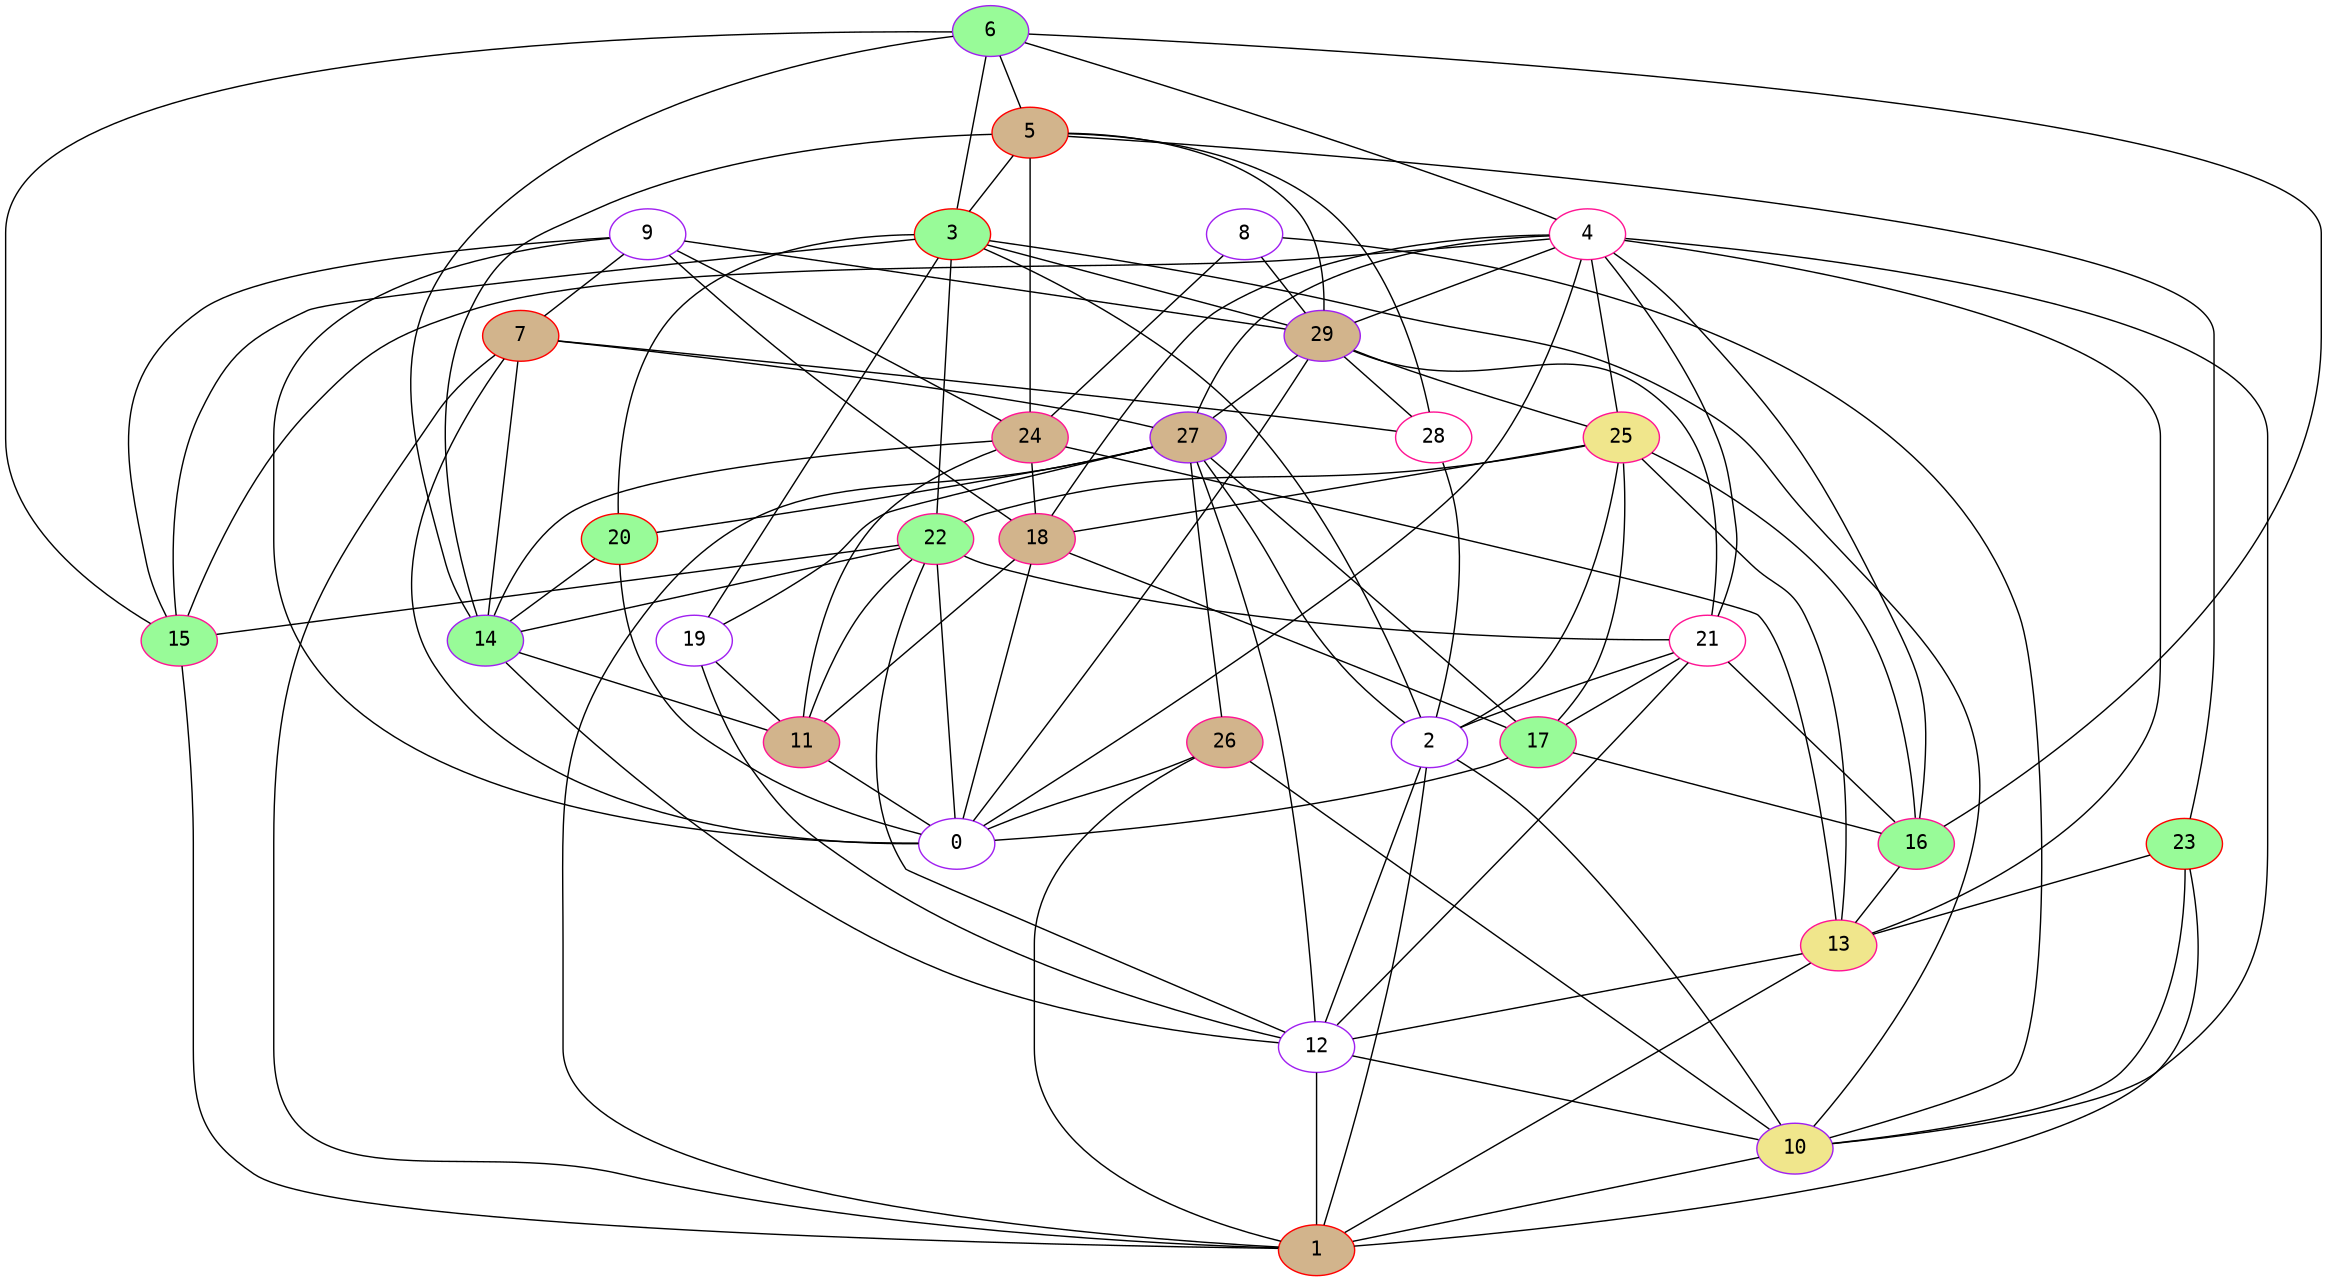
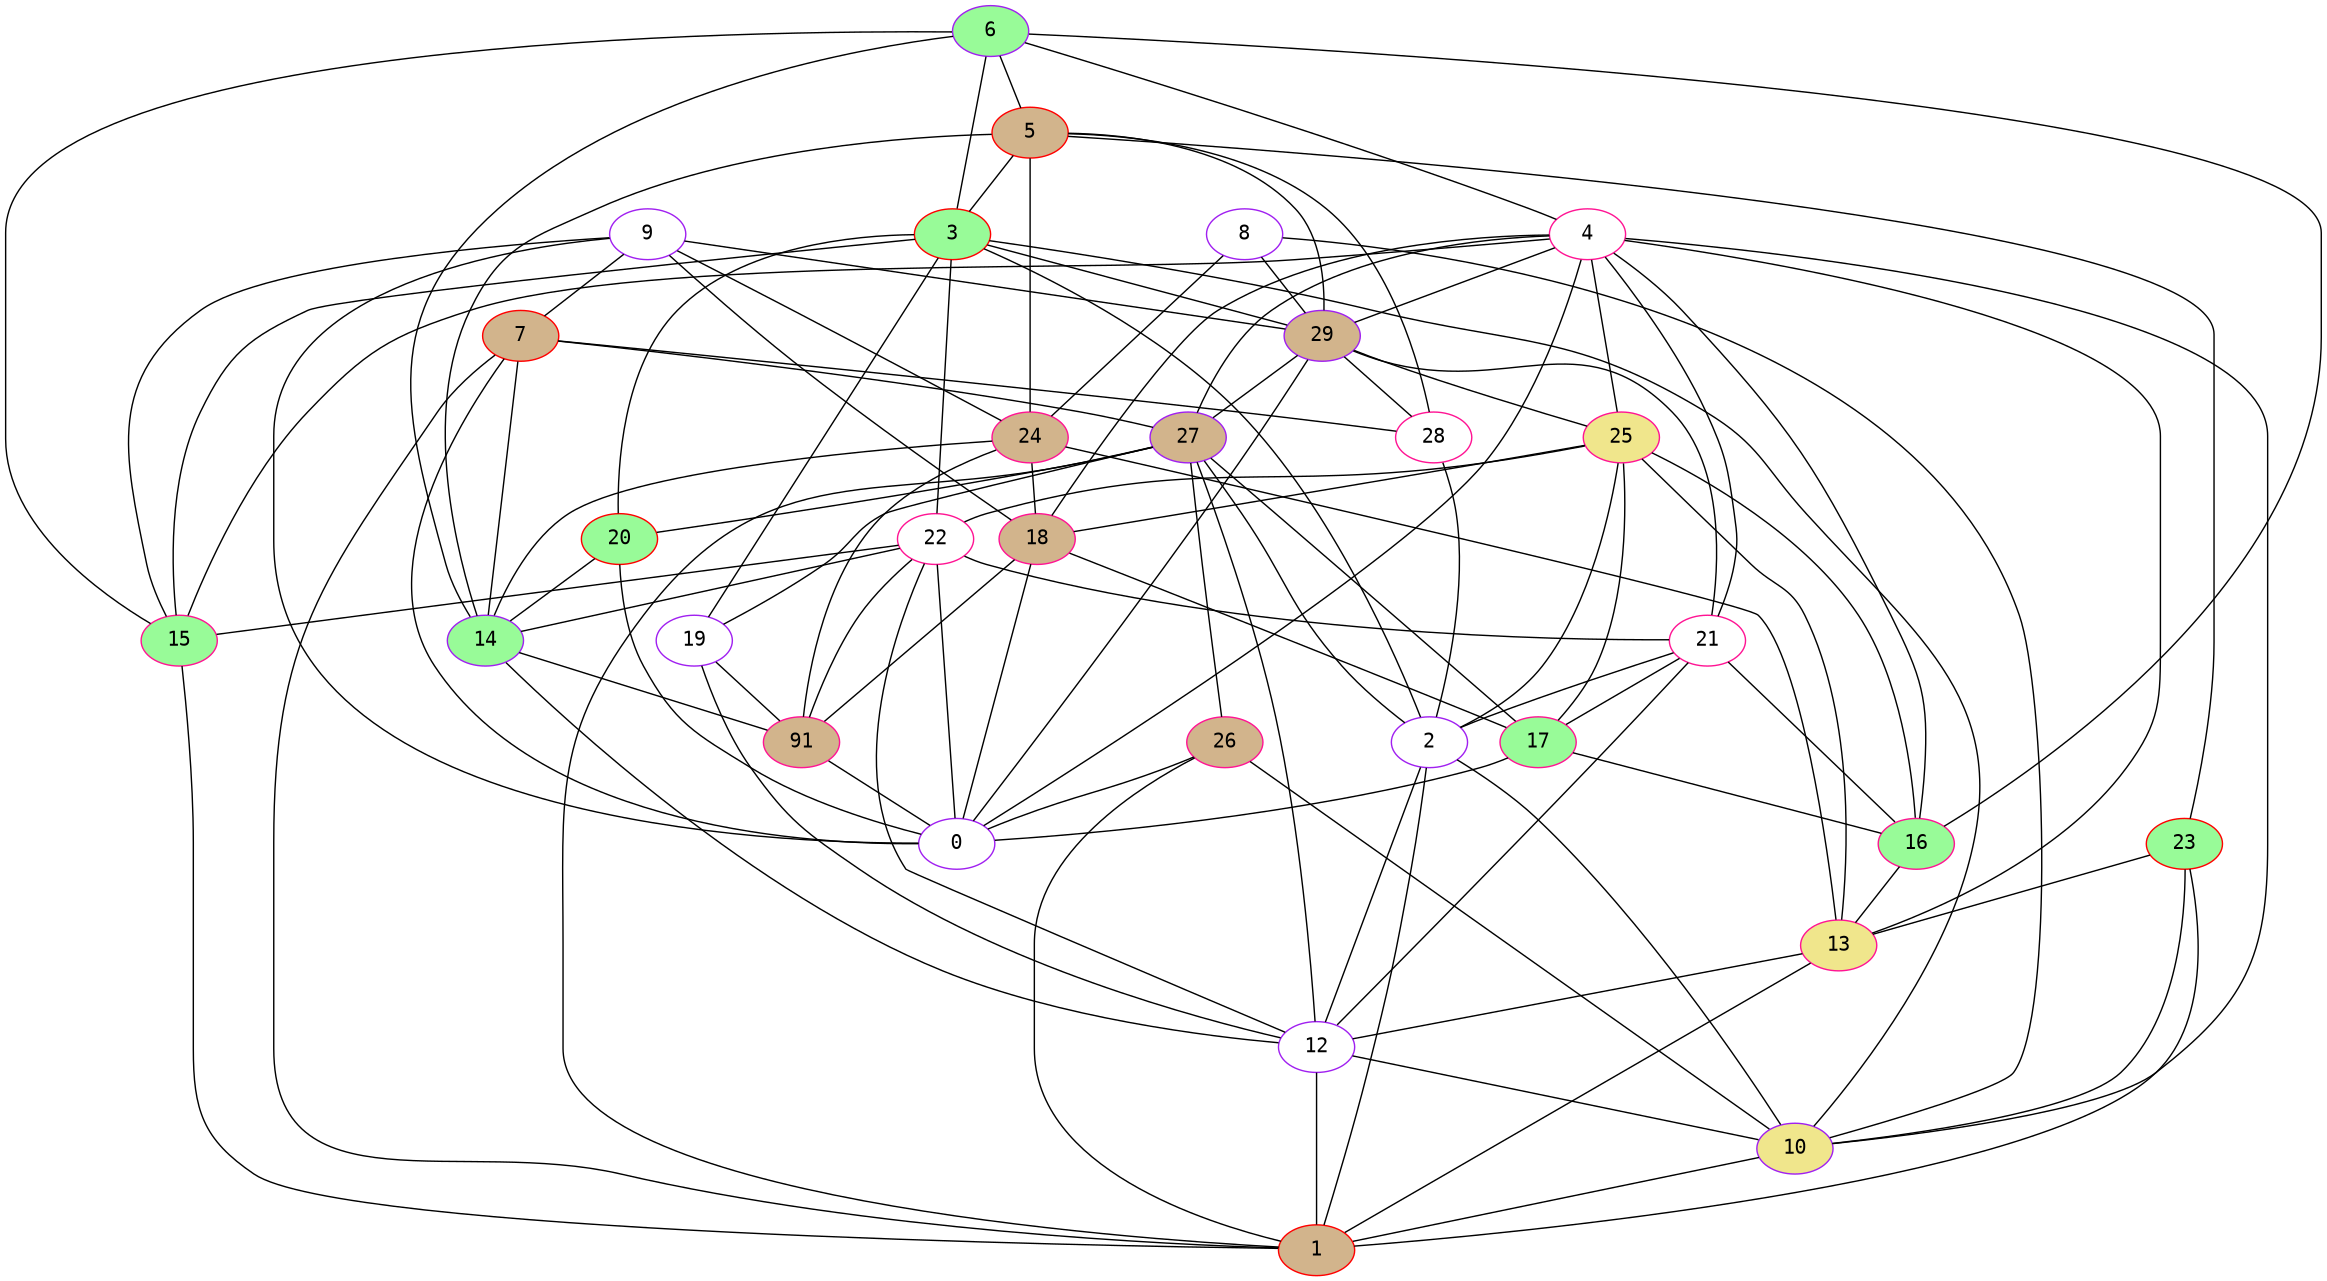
(936, 539) -> (936, 539)
(802, 742) -> (802, 742)
